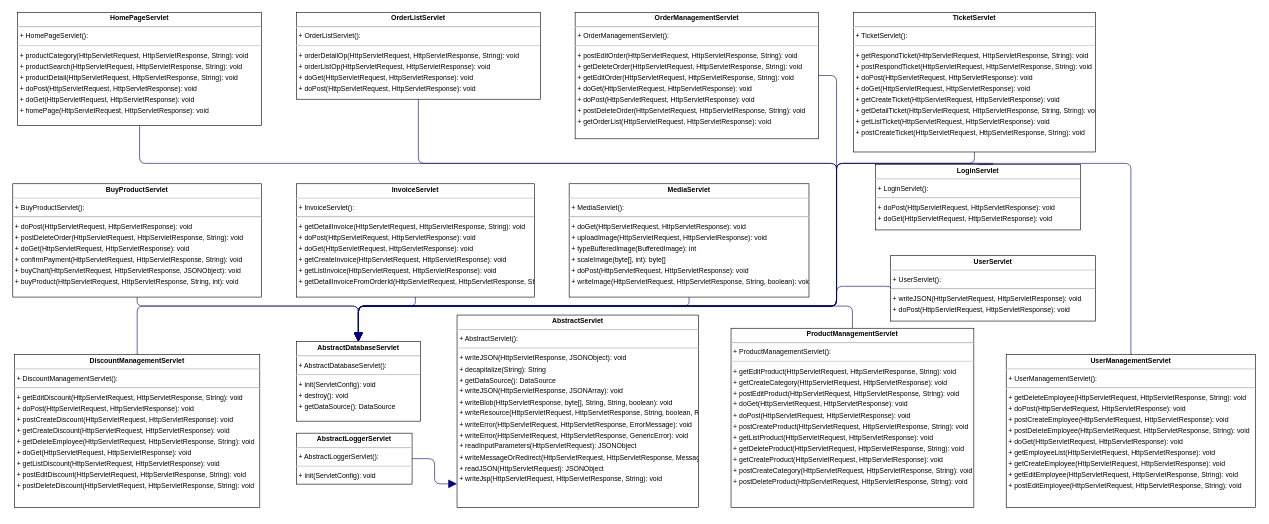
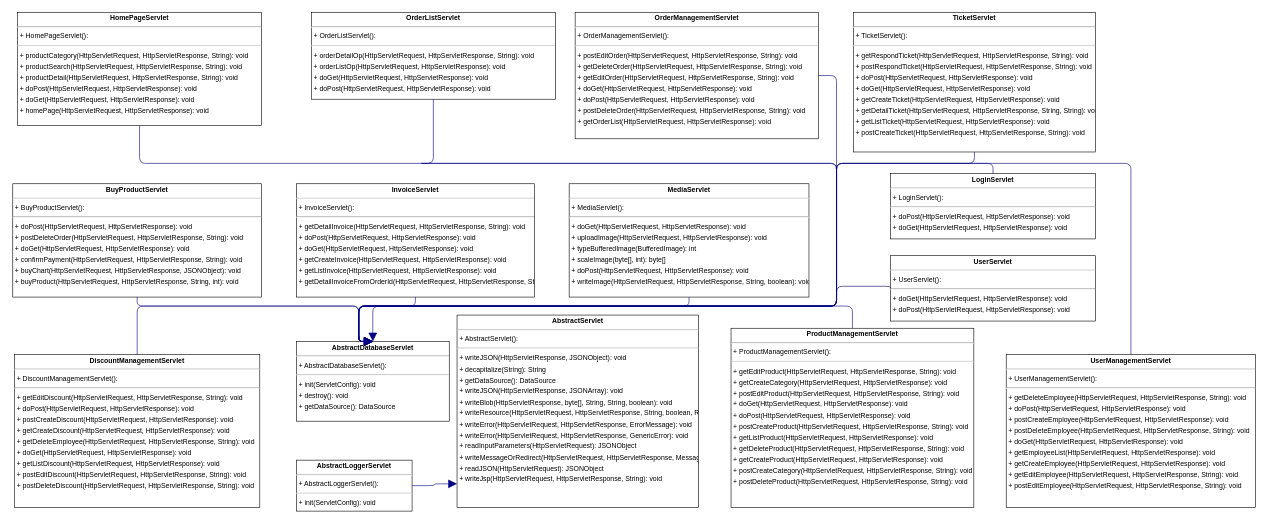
(418, 56) -> (433, 56)
(978, 197) -> (993, 206)
(995, 272) -> (990, 272)
(358, 382) -> (373, 382)
(354, 459) -> (354, 486)
